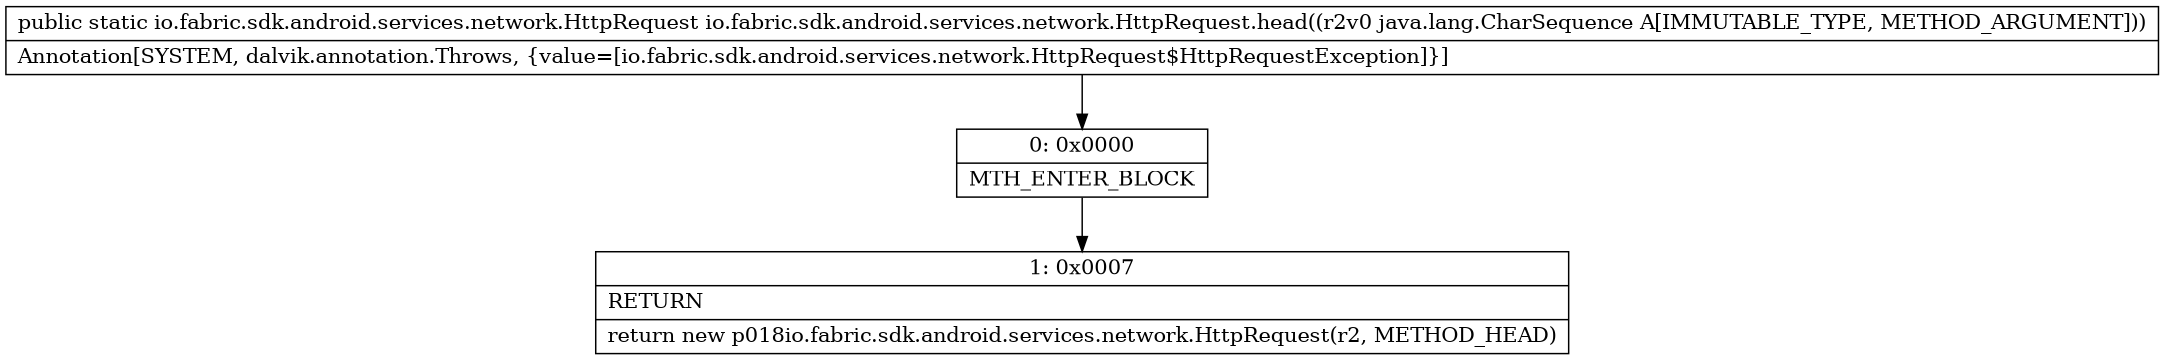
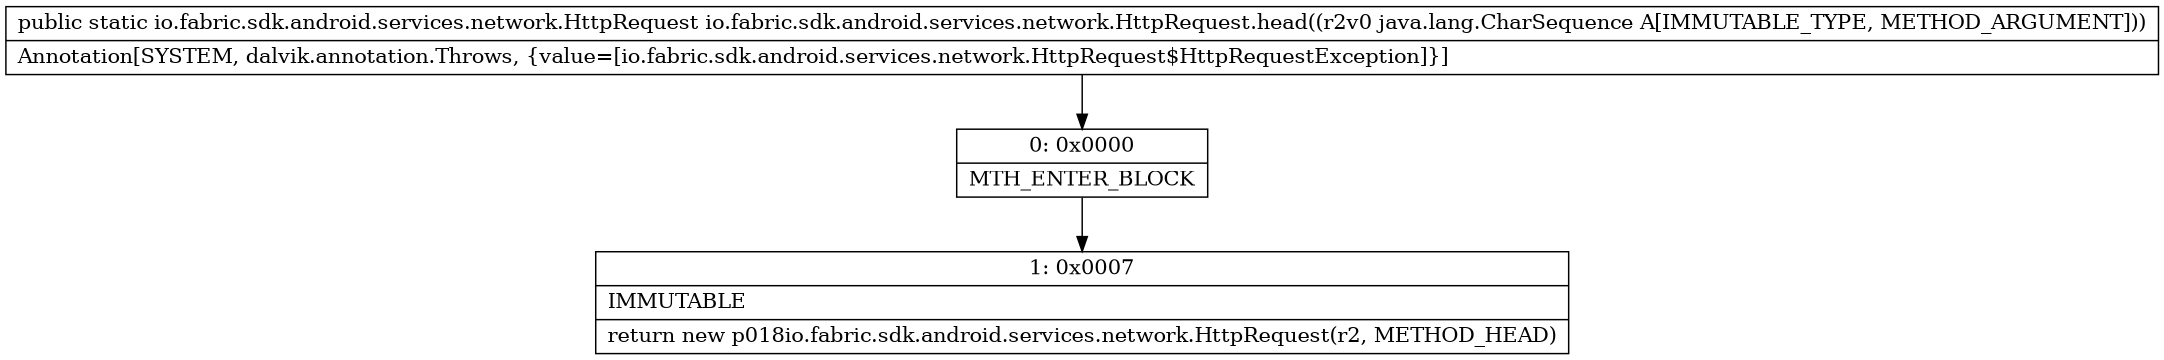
(656, 302) -> (677, 302)
